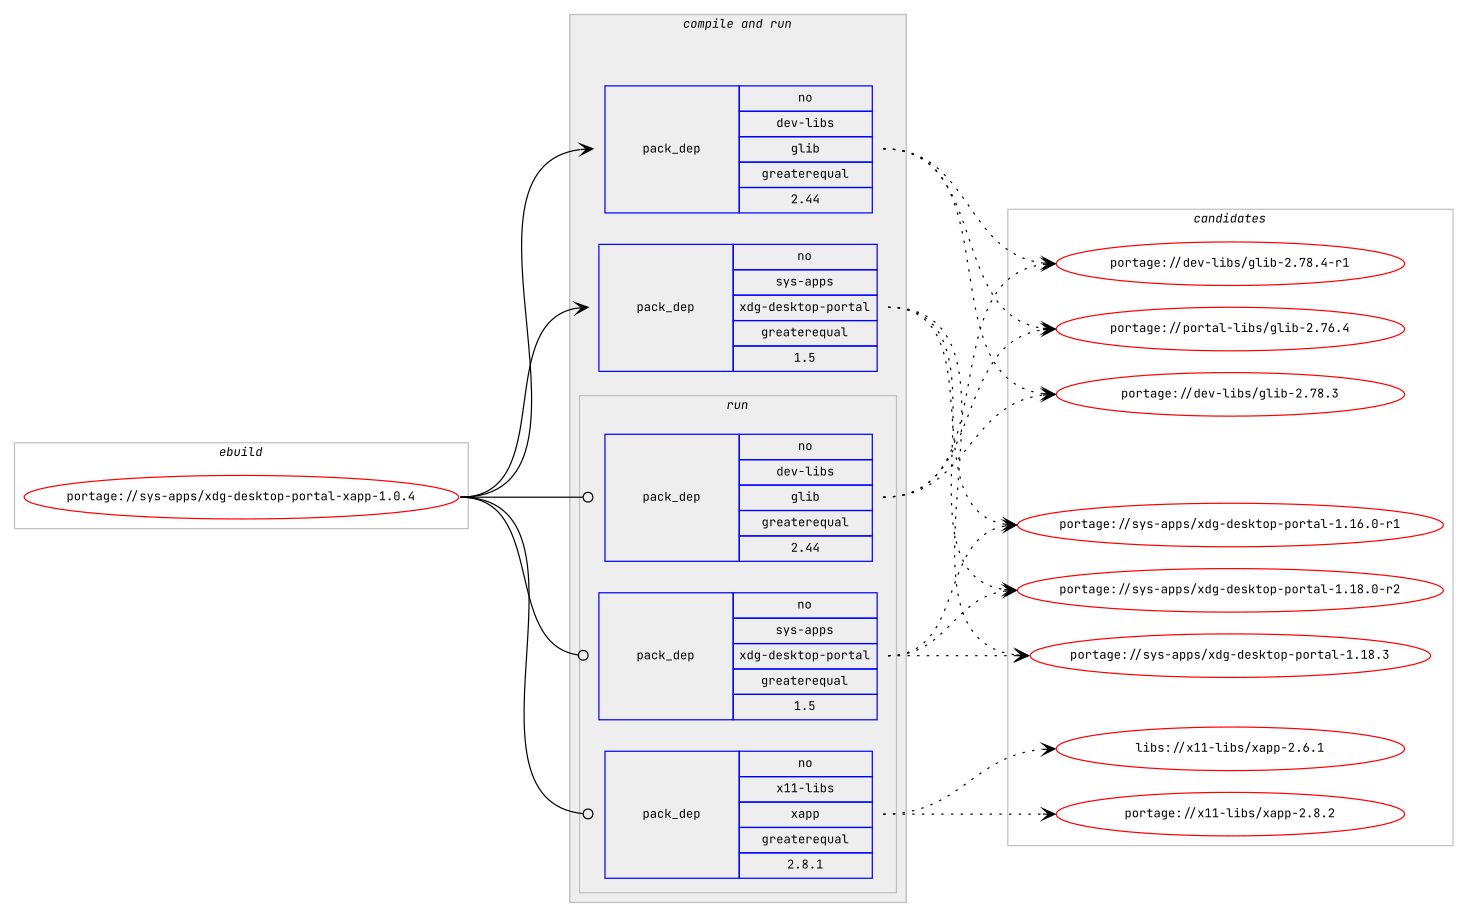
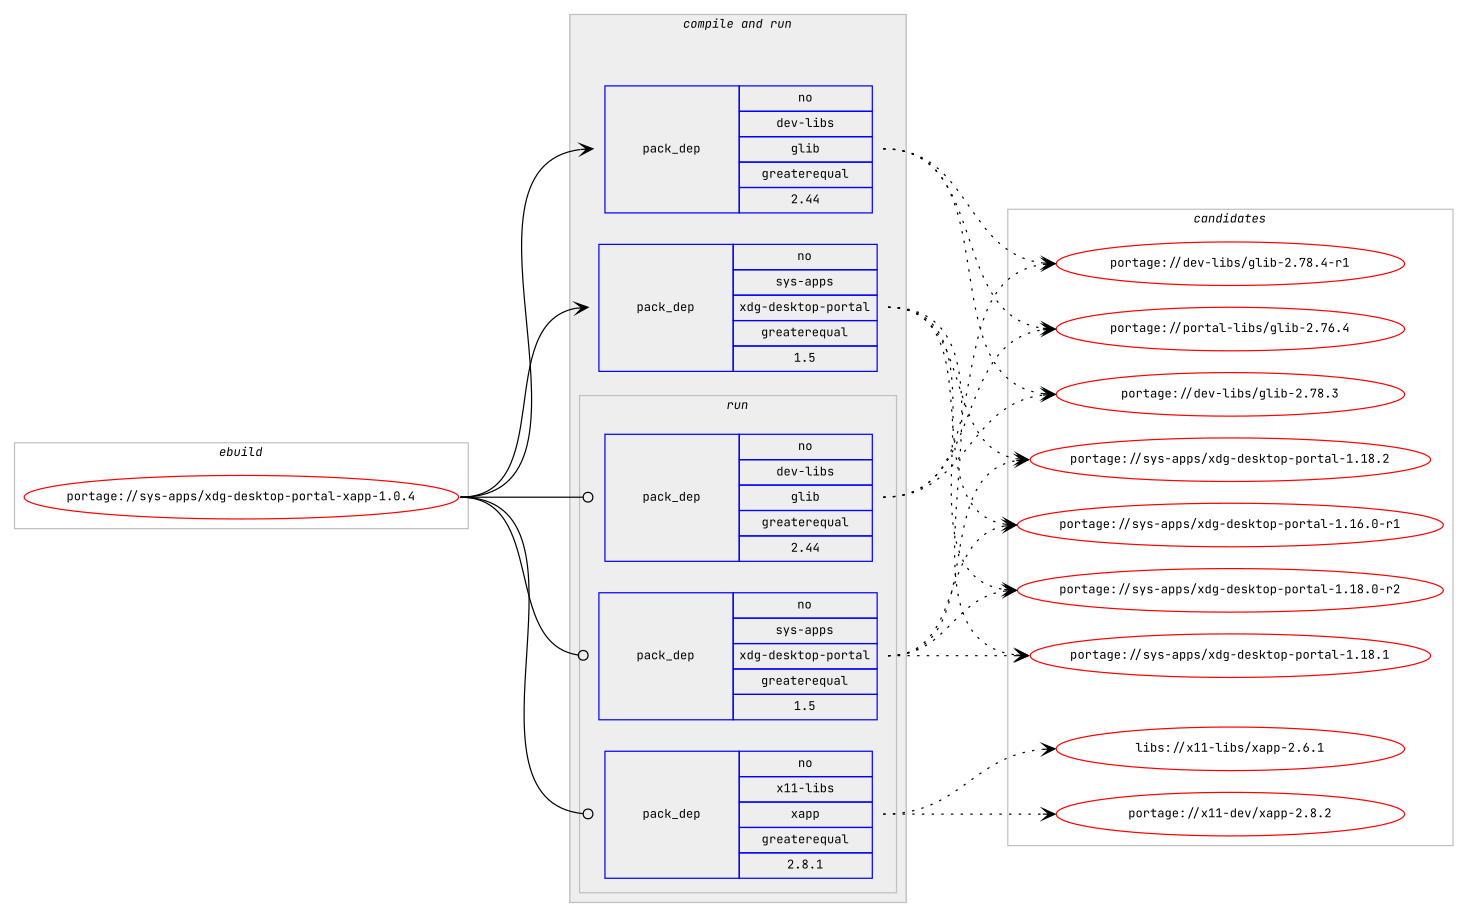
none -> (1230, 460)
(1230, 656) -> (1230, 656)
(1230, 814) -> (1230, 814)
